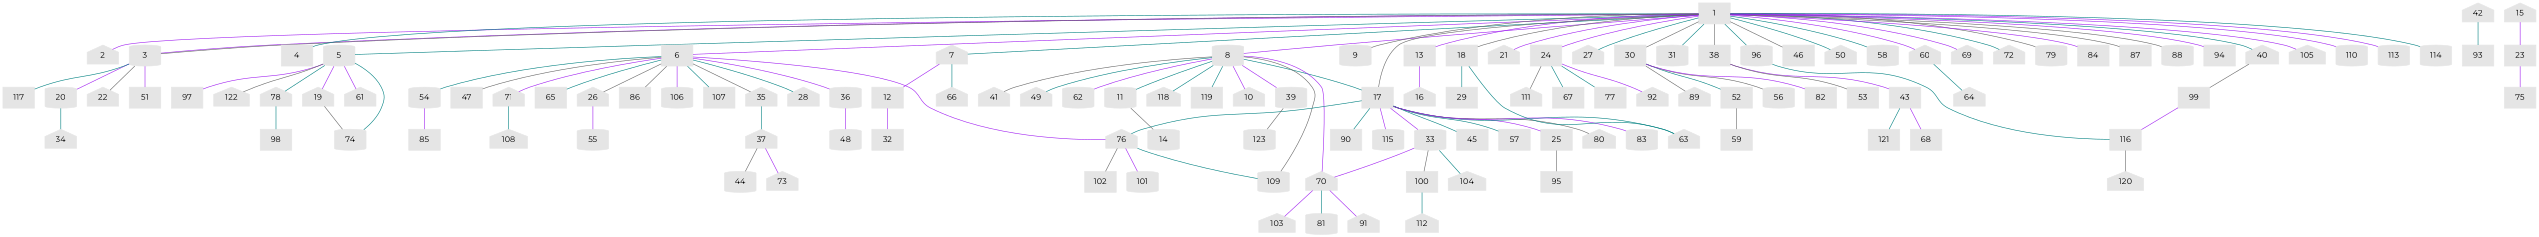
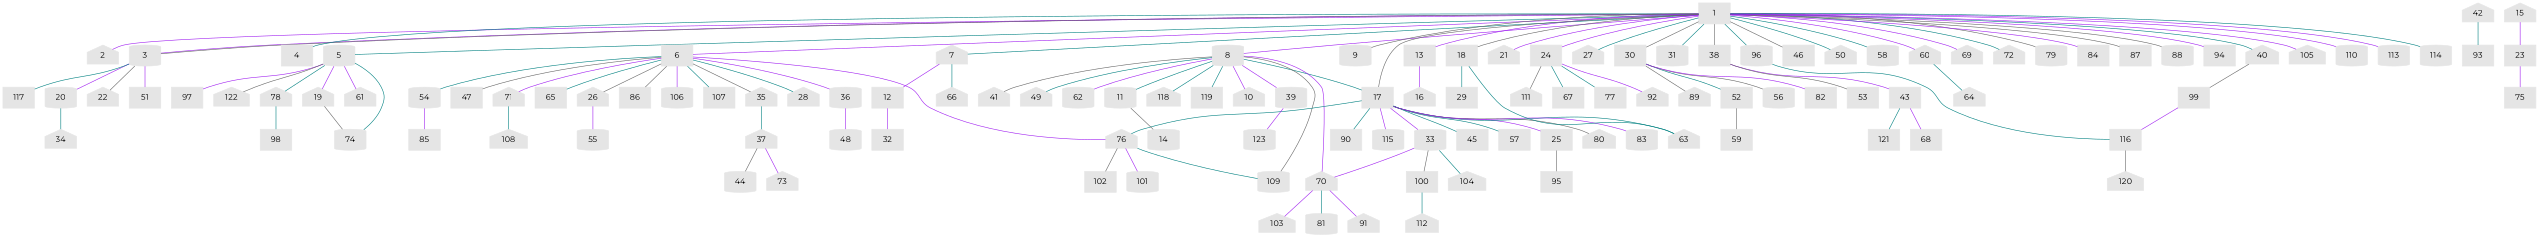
(1275, 119) -> (1275, 119)
